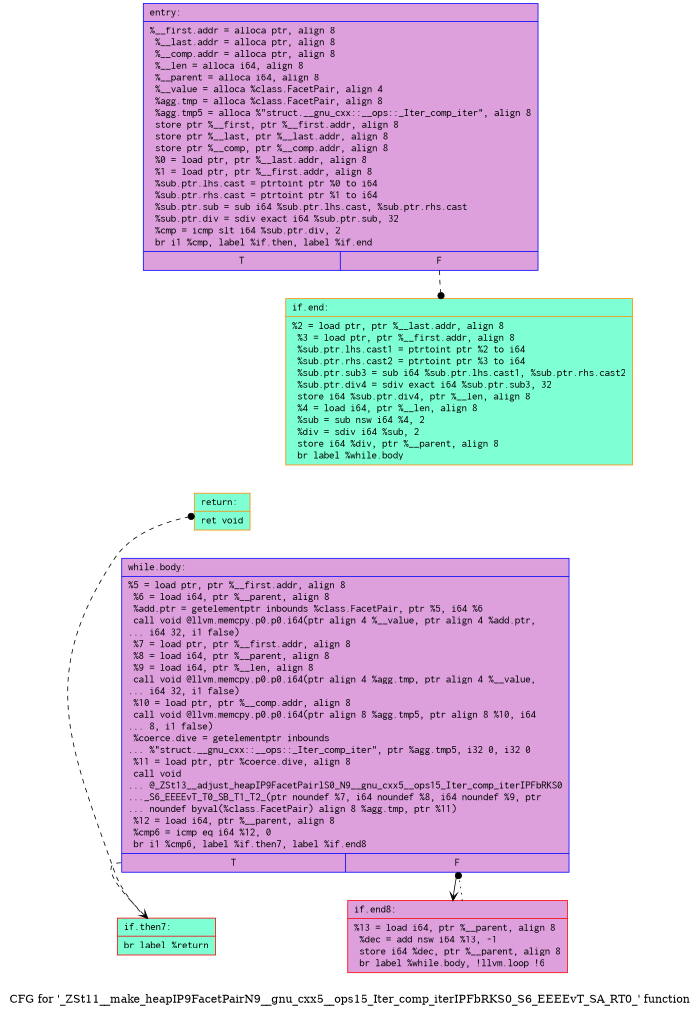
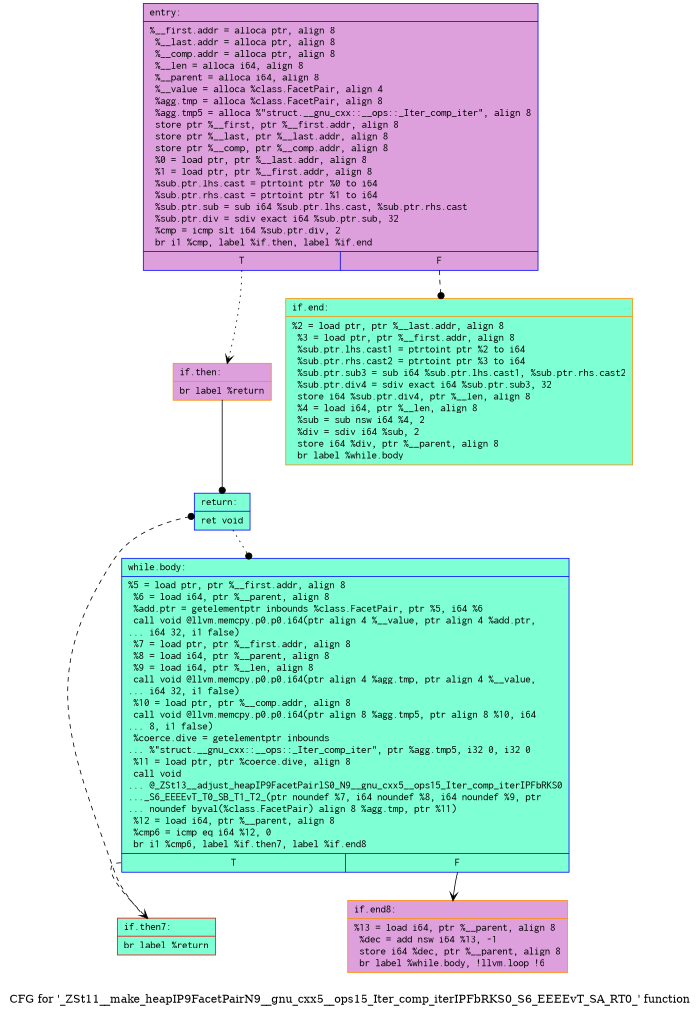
none -> (222, 382)
(222, 512) -> (222, 512)
(345, 715) -> (345, 715)
(461, 890) -> (240, 542)
(458, 937) -> (458, 937)
